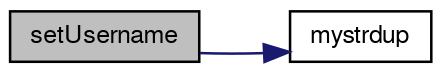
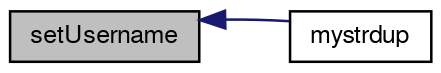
(232, 54) -> (257, 20)
